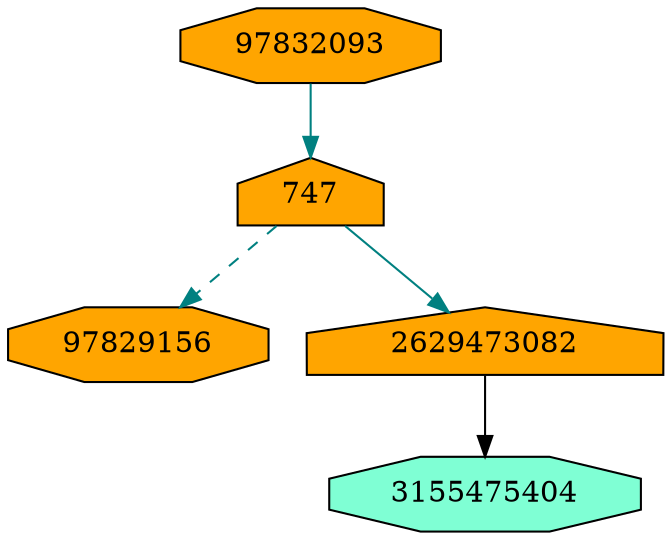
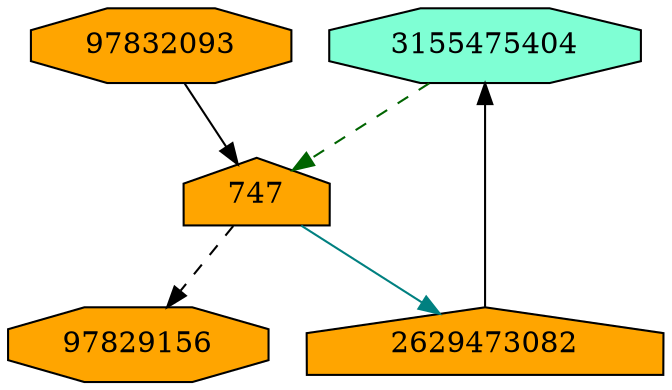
(311, 110) -> (205, 115)
none -> (370, 121)
(236, 260) -> (207, 258)
